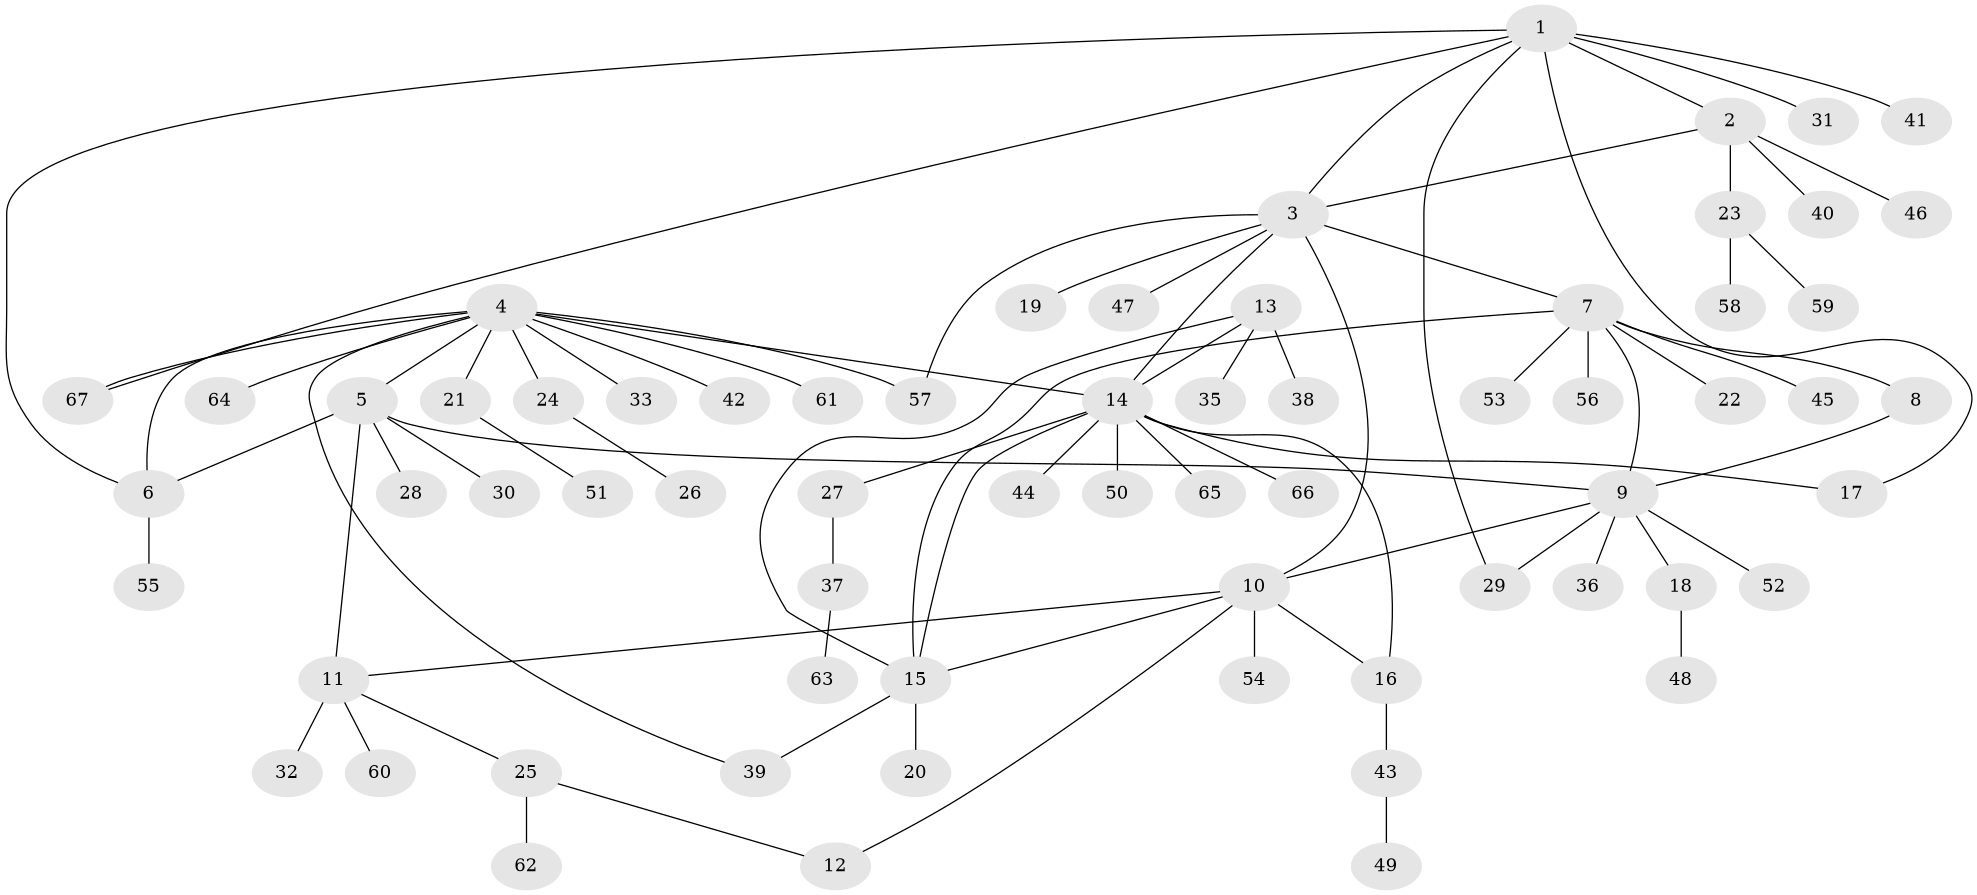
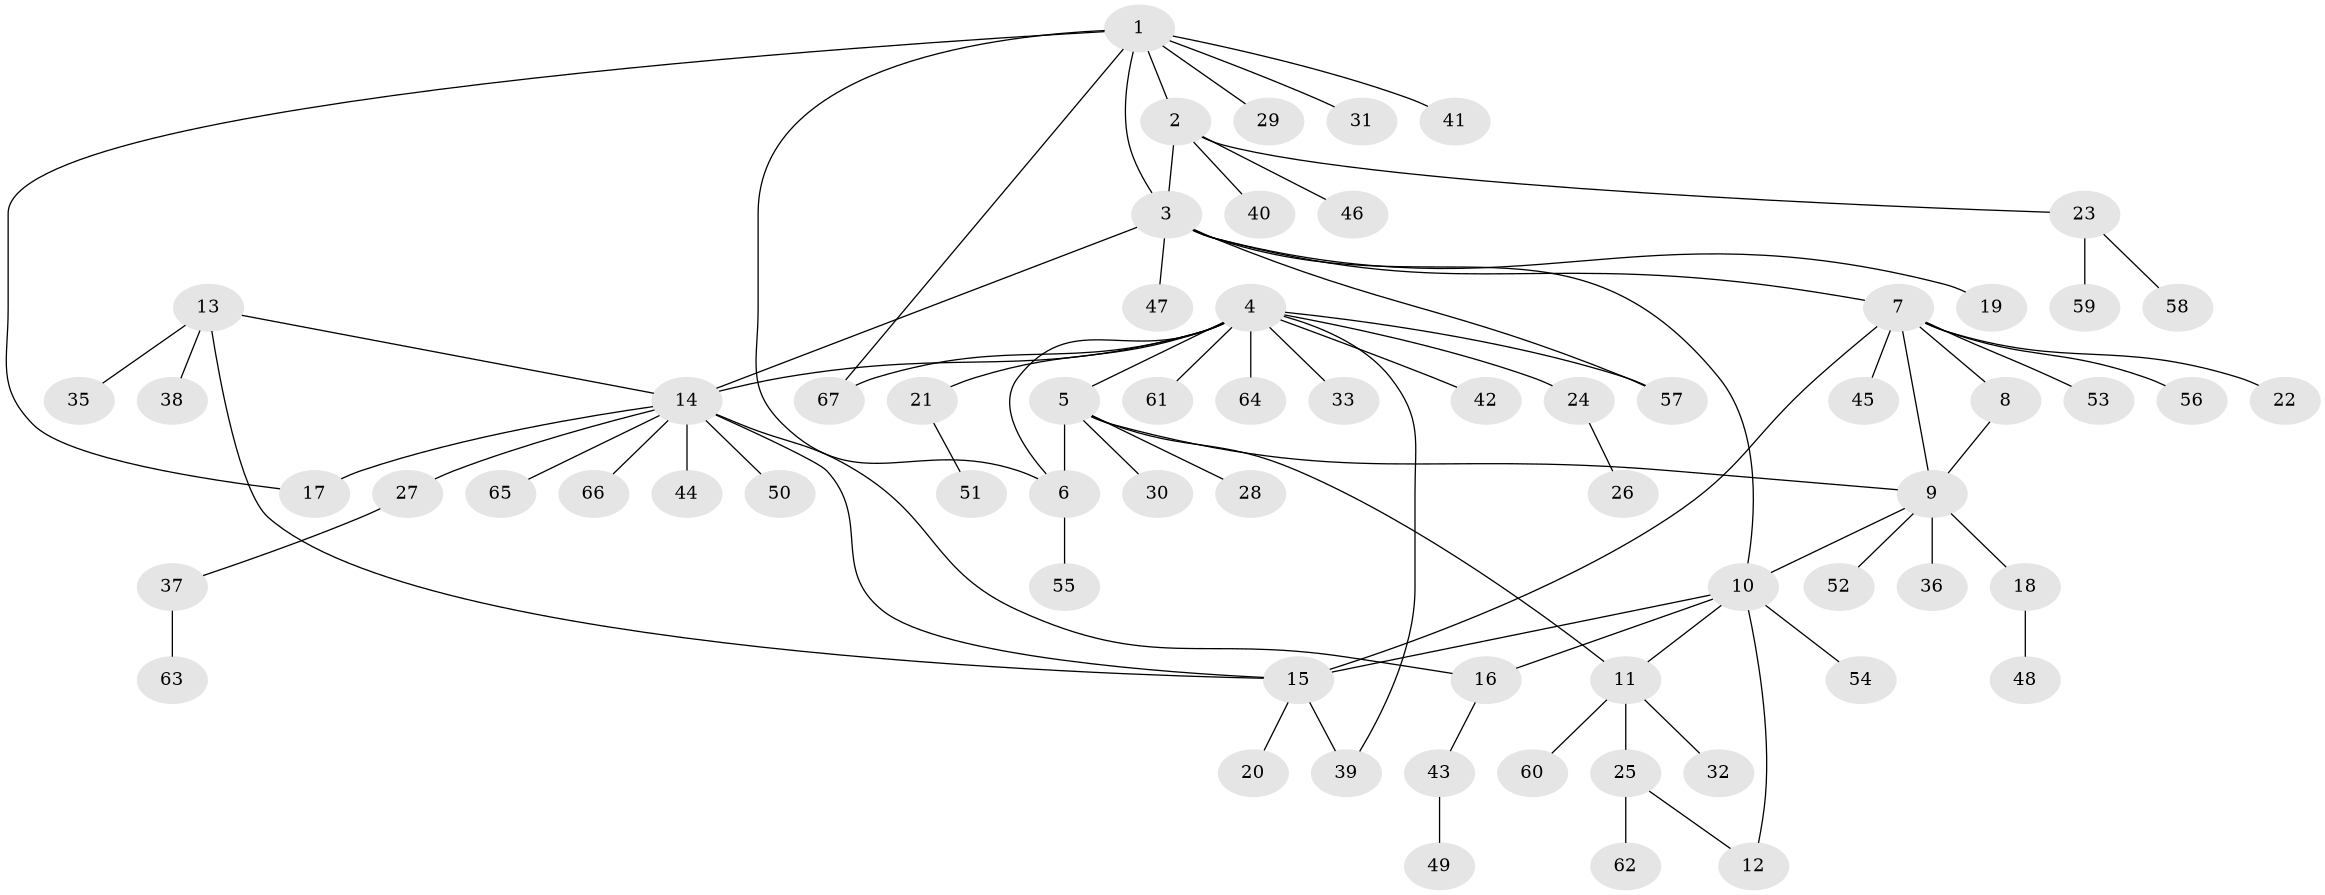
(1559, 541) -> none
